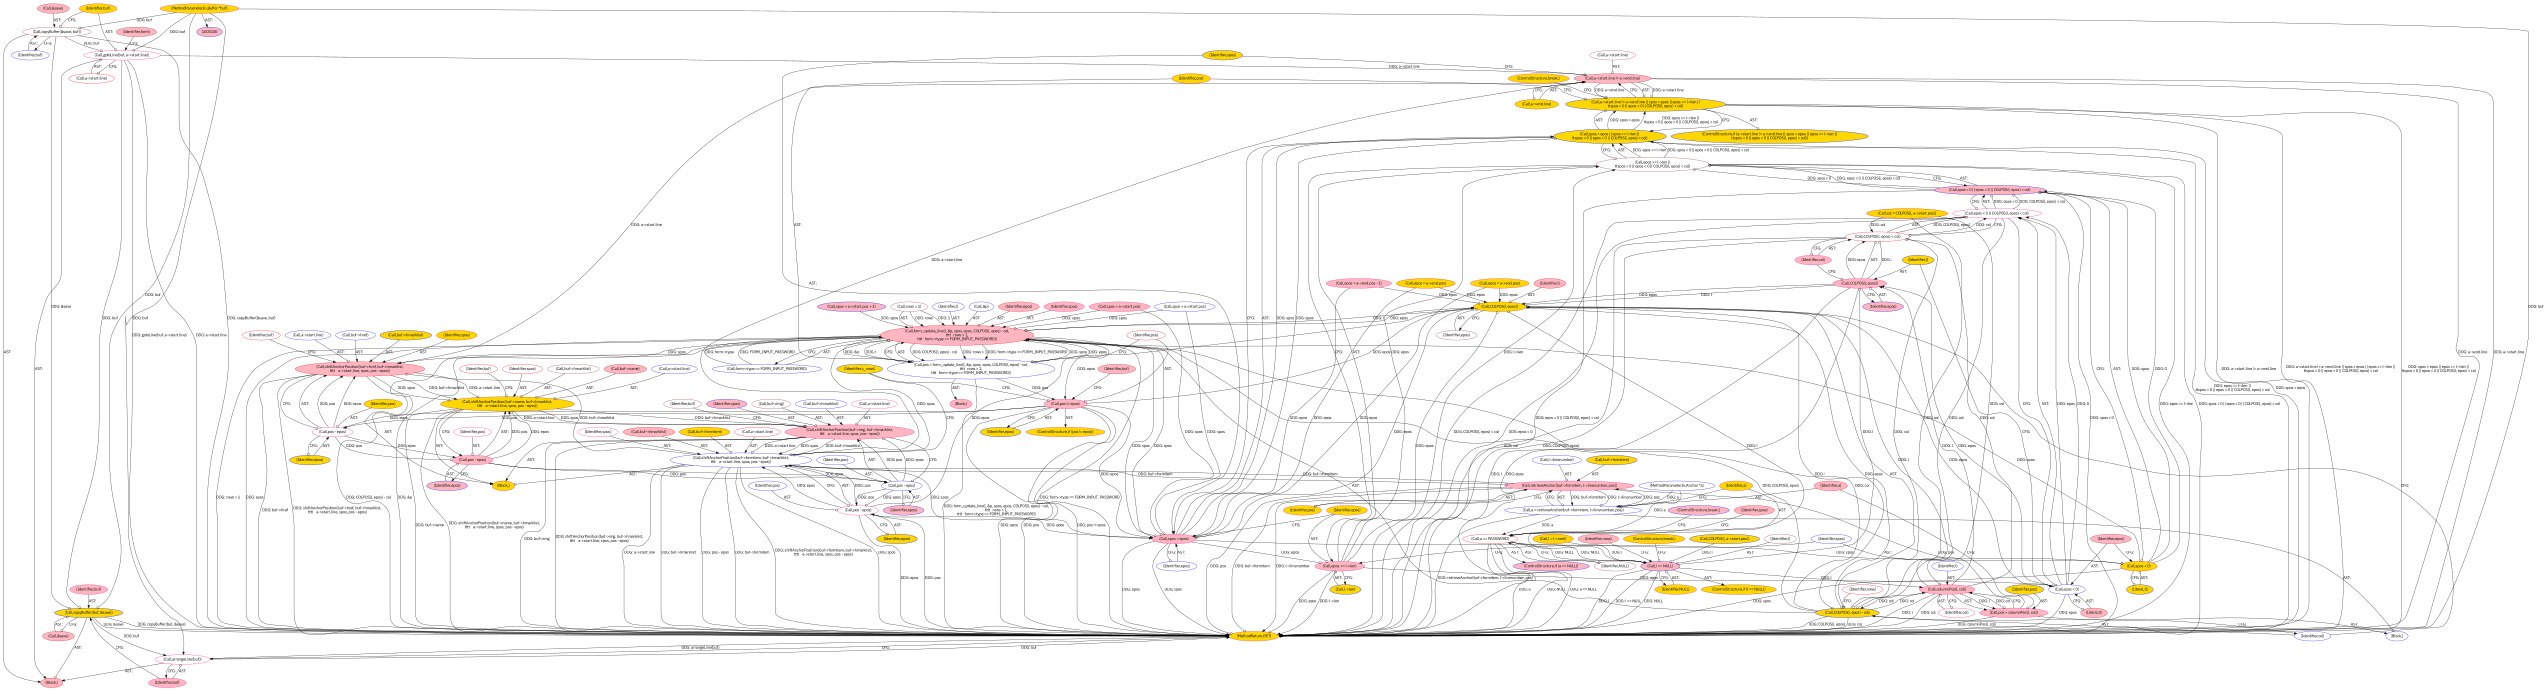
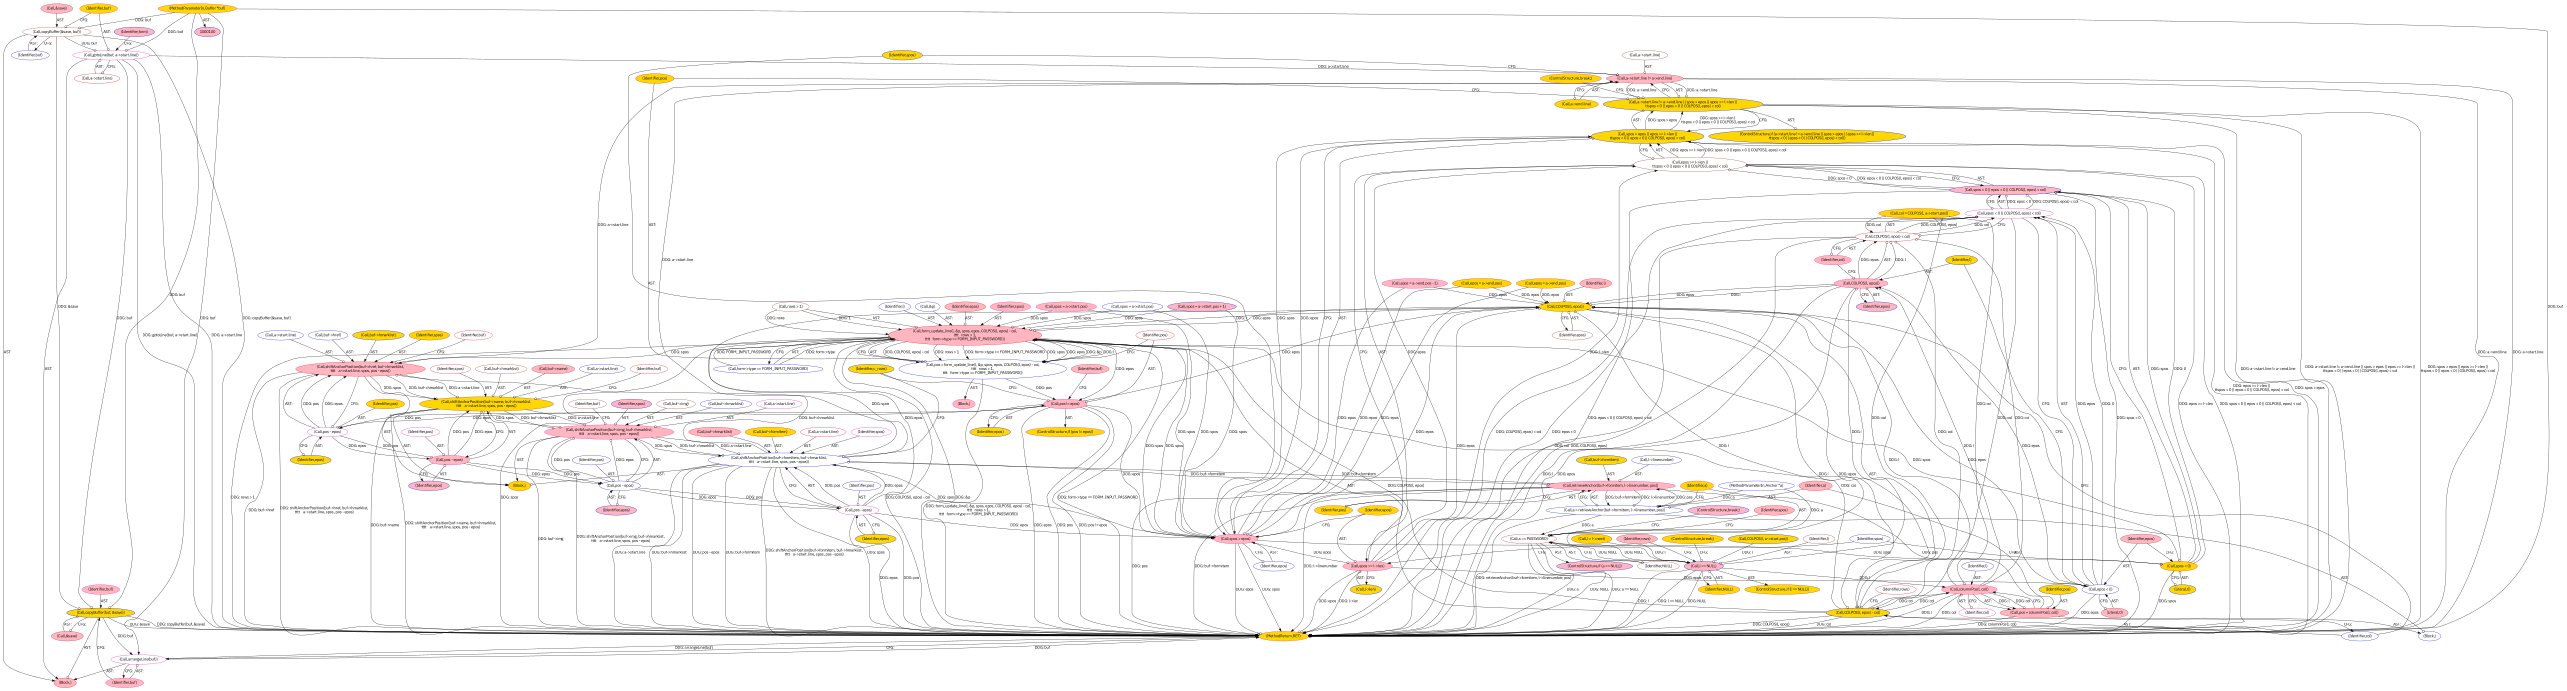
(136, 32) -> (134, 32)
none -> (1224, 439)
(2014, 613) -> (2035, 613)
